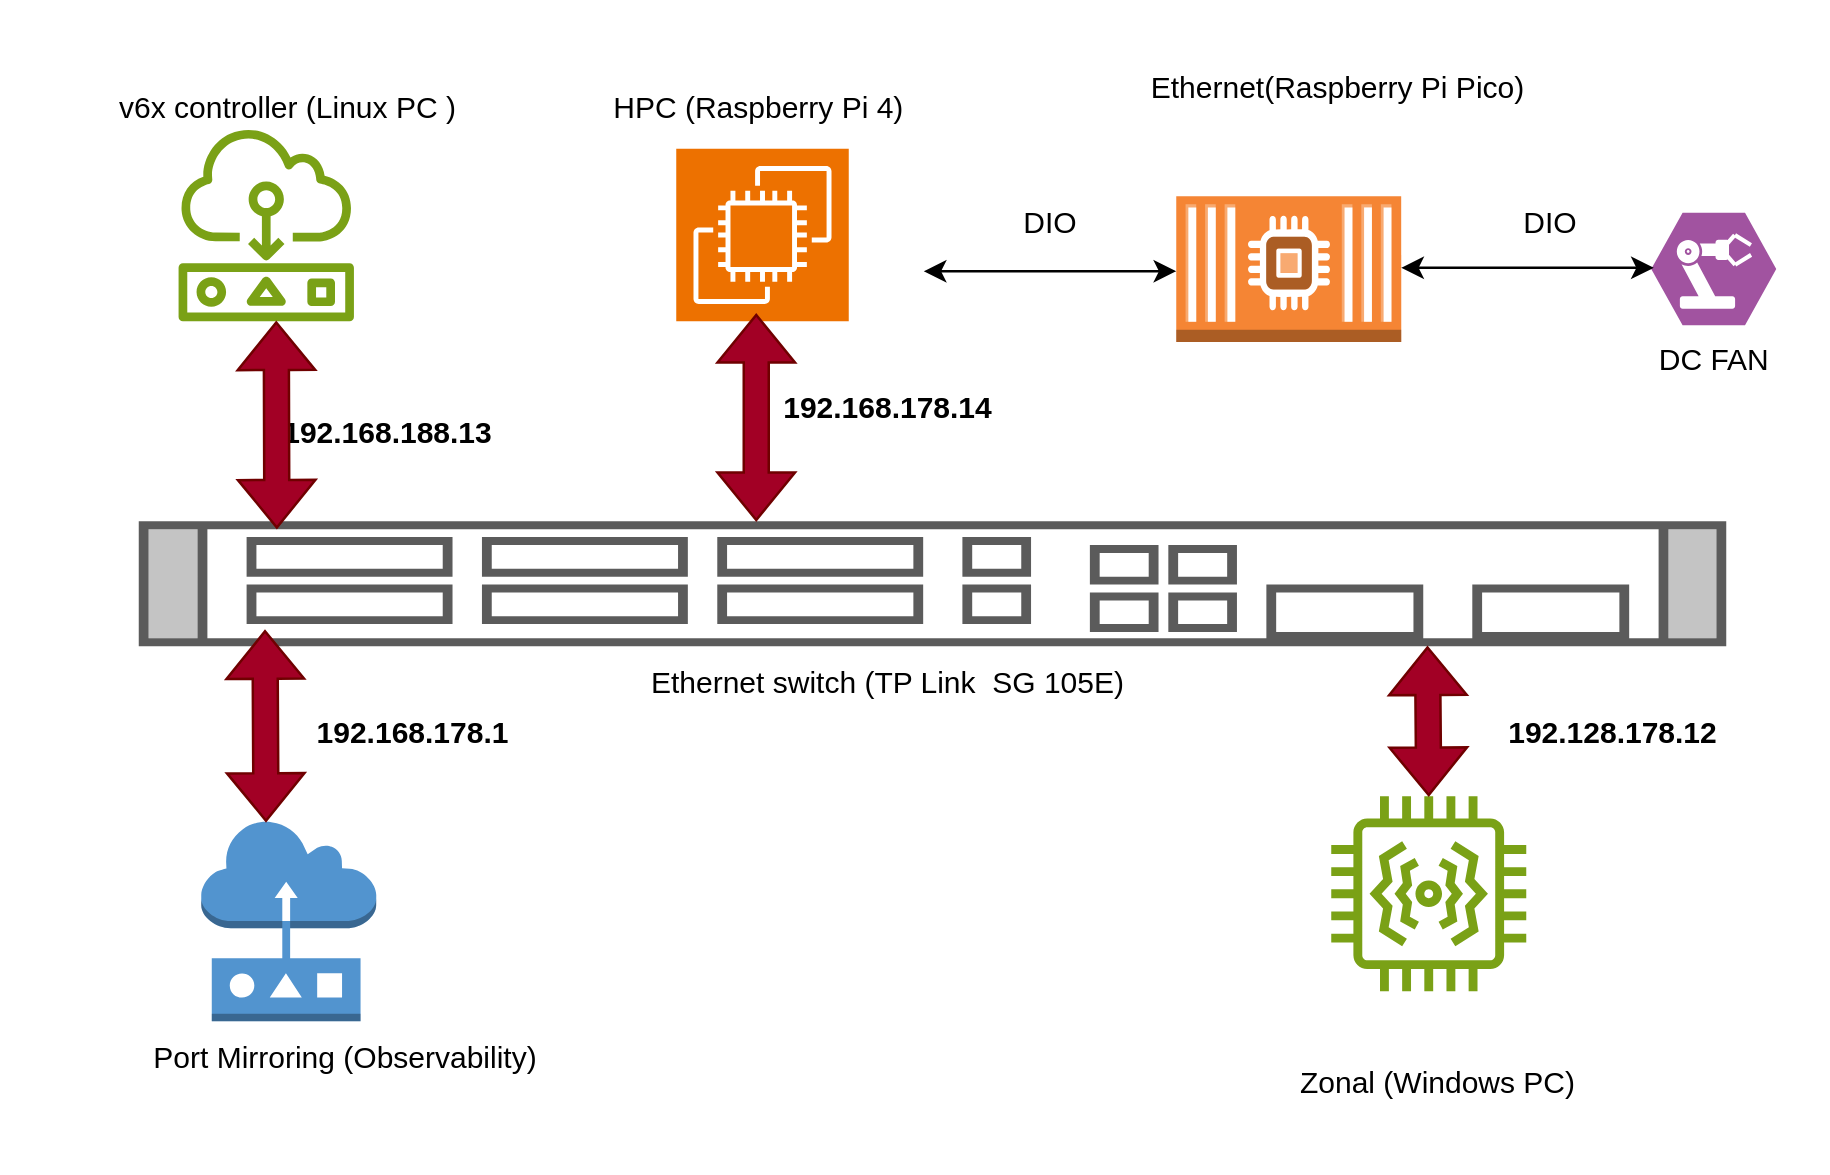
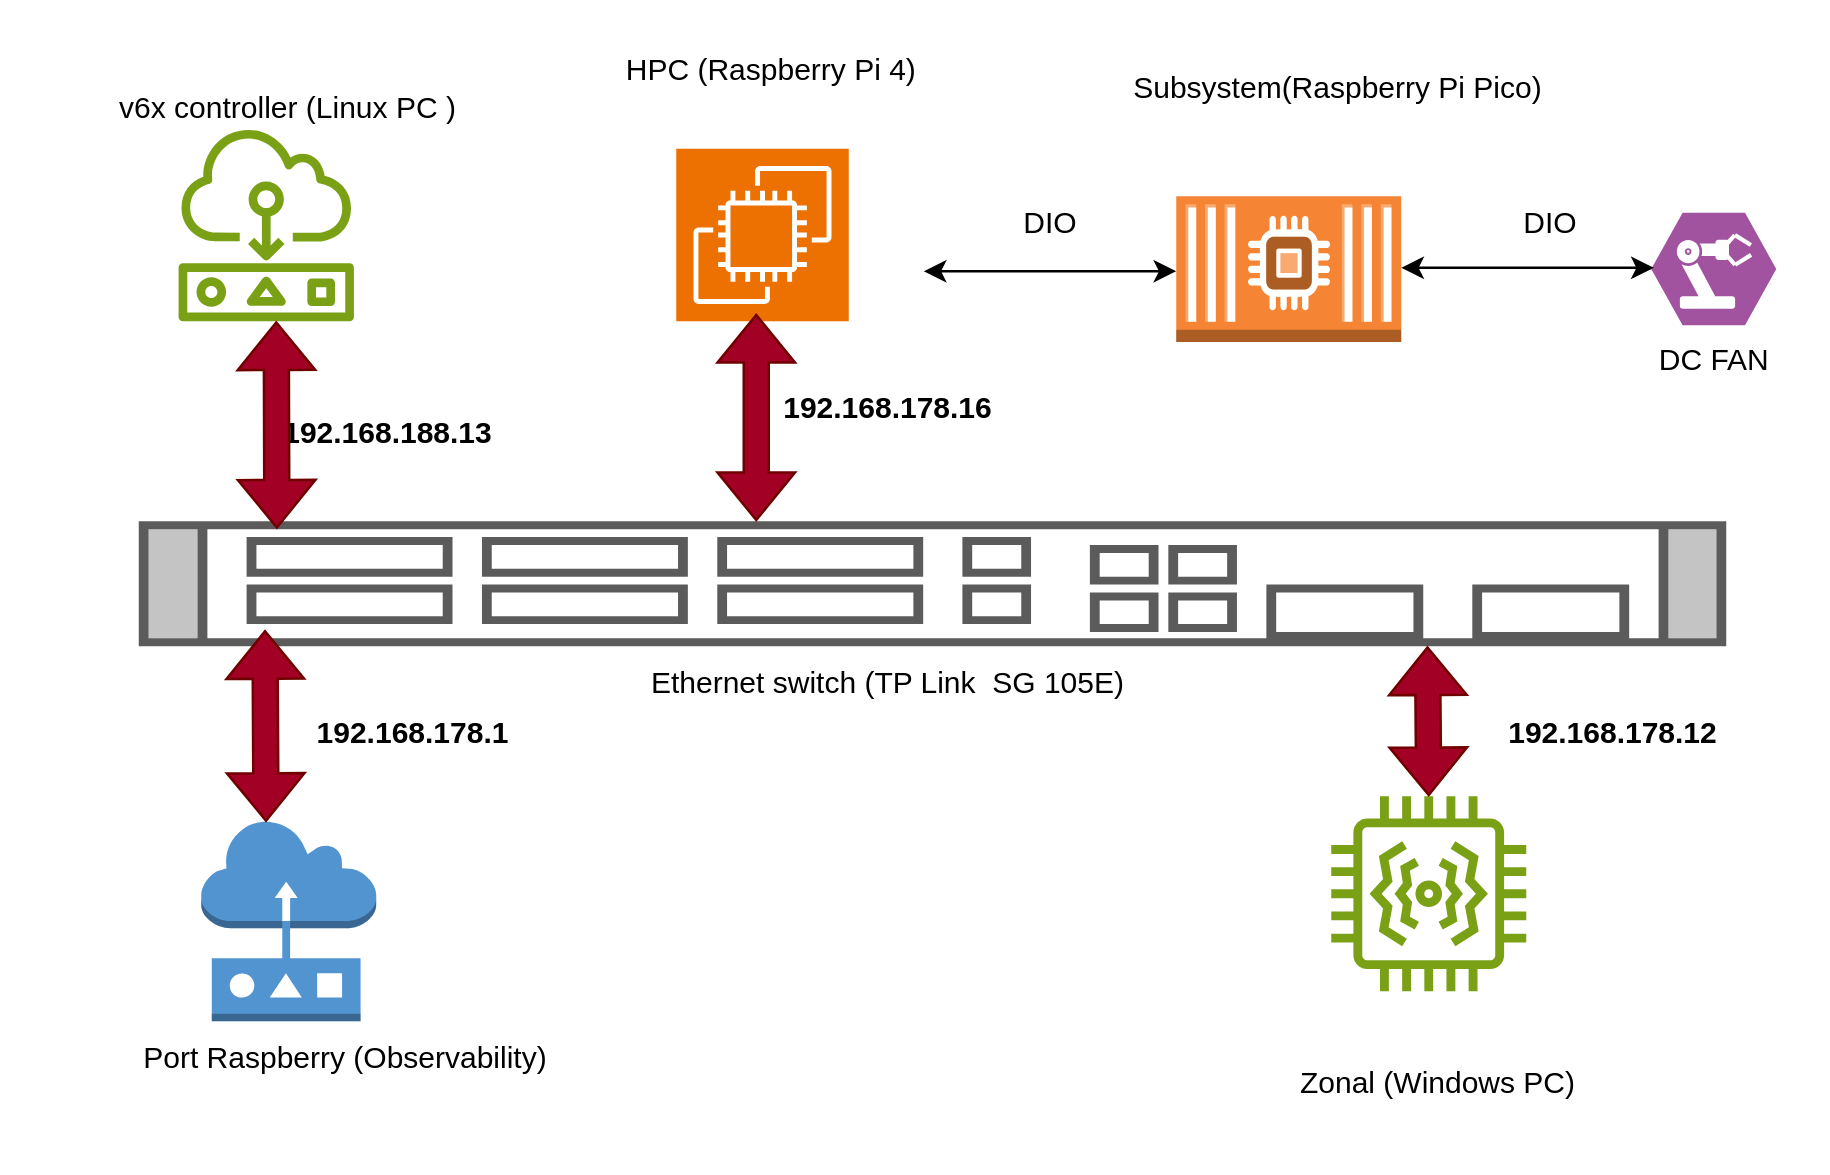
(1339, 89) -> (1339, 89)
(764, 109) -> (776, 71)
(889, 409) -> (889, 409)
(1614, 734) -> (1614, 734)
(346, 1059) -> (346, 1059)
